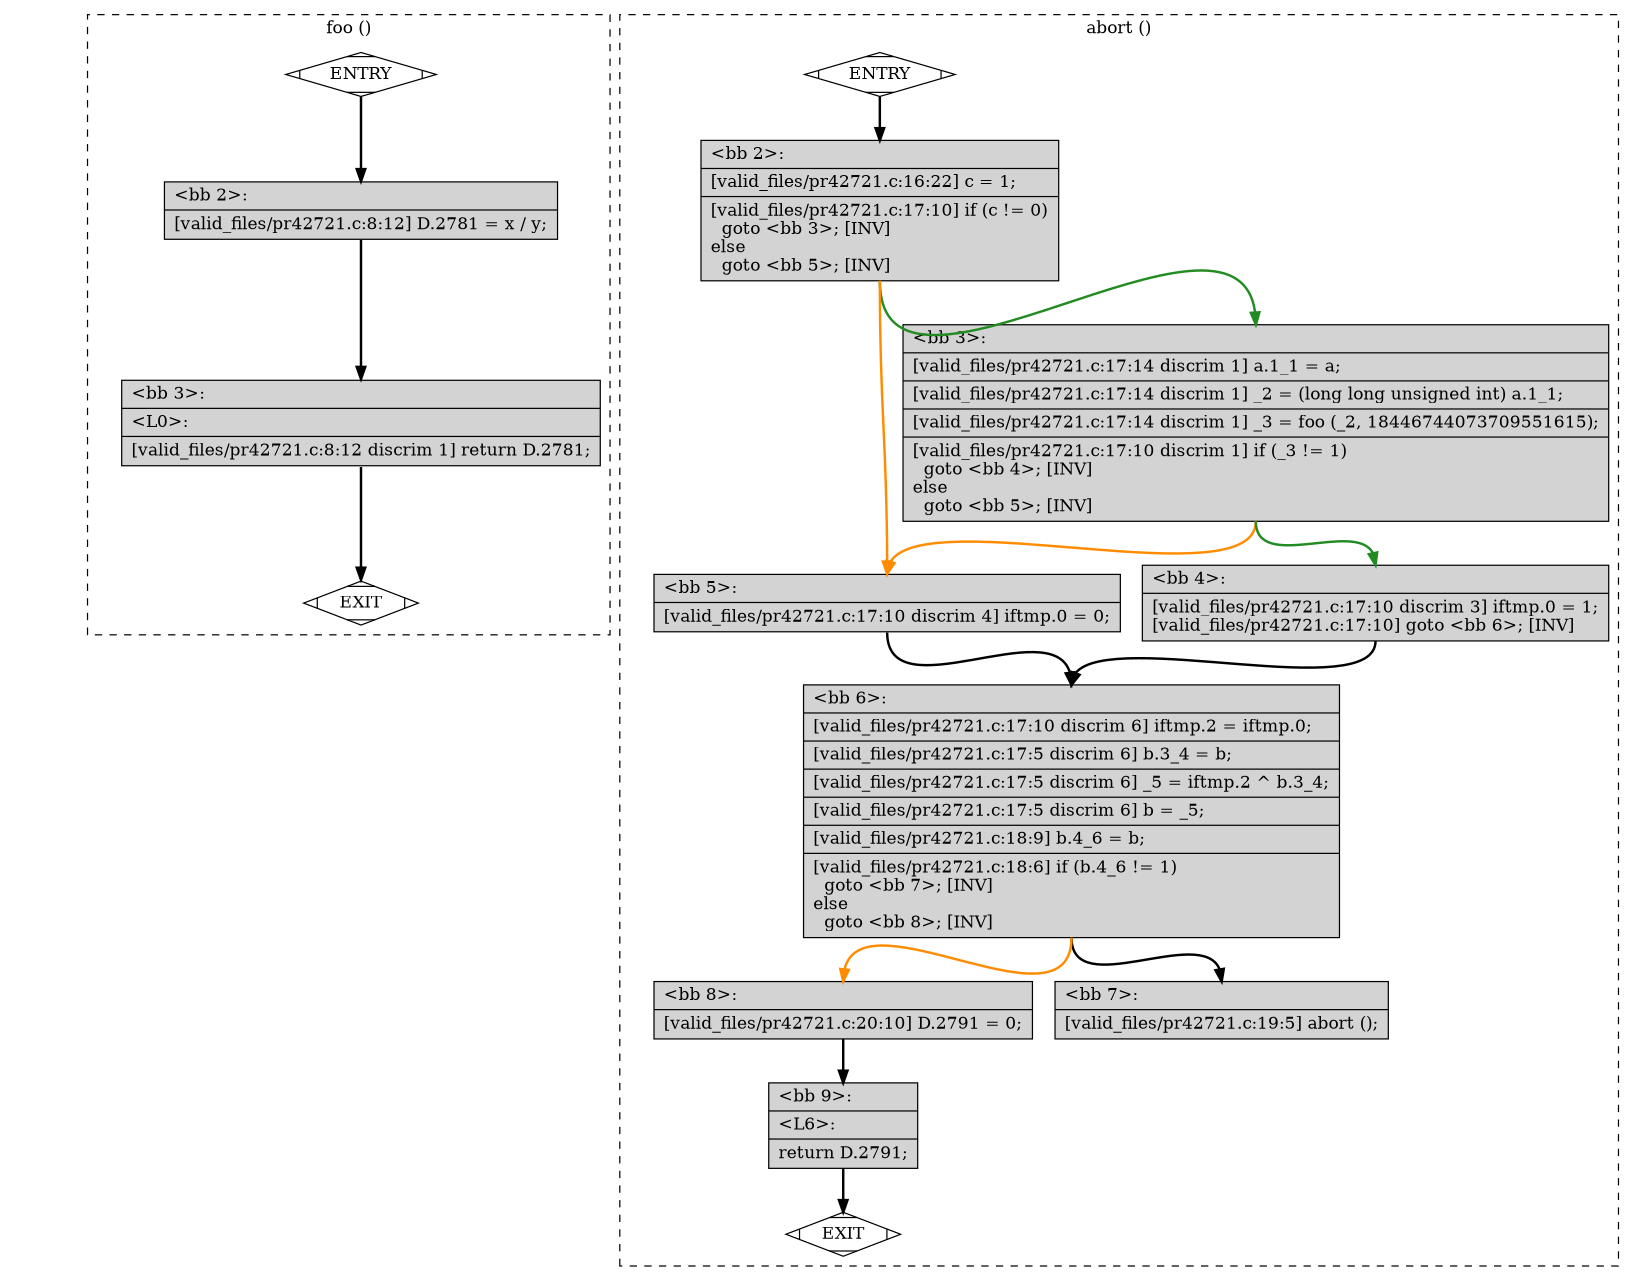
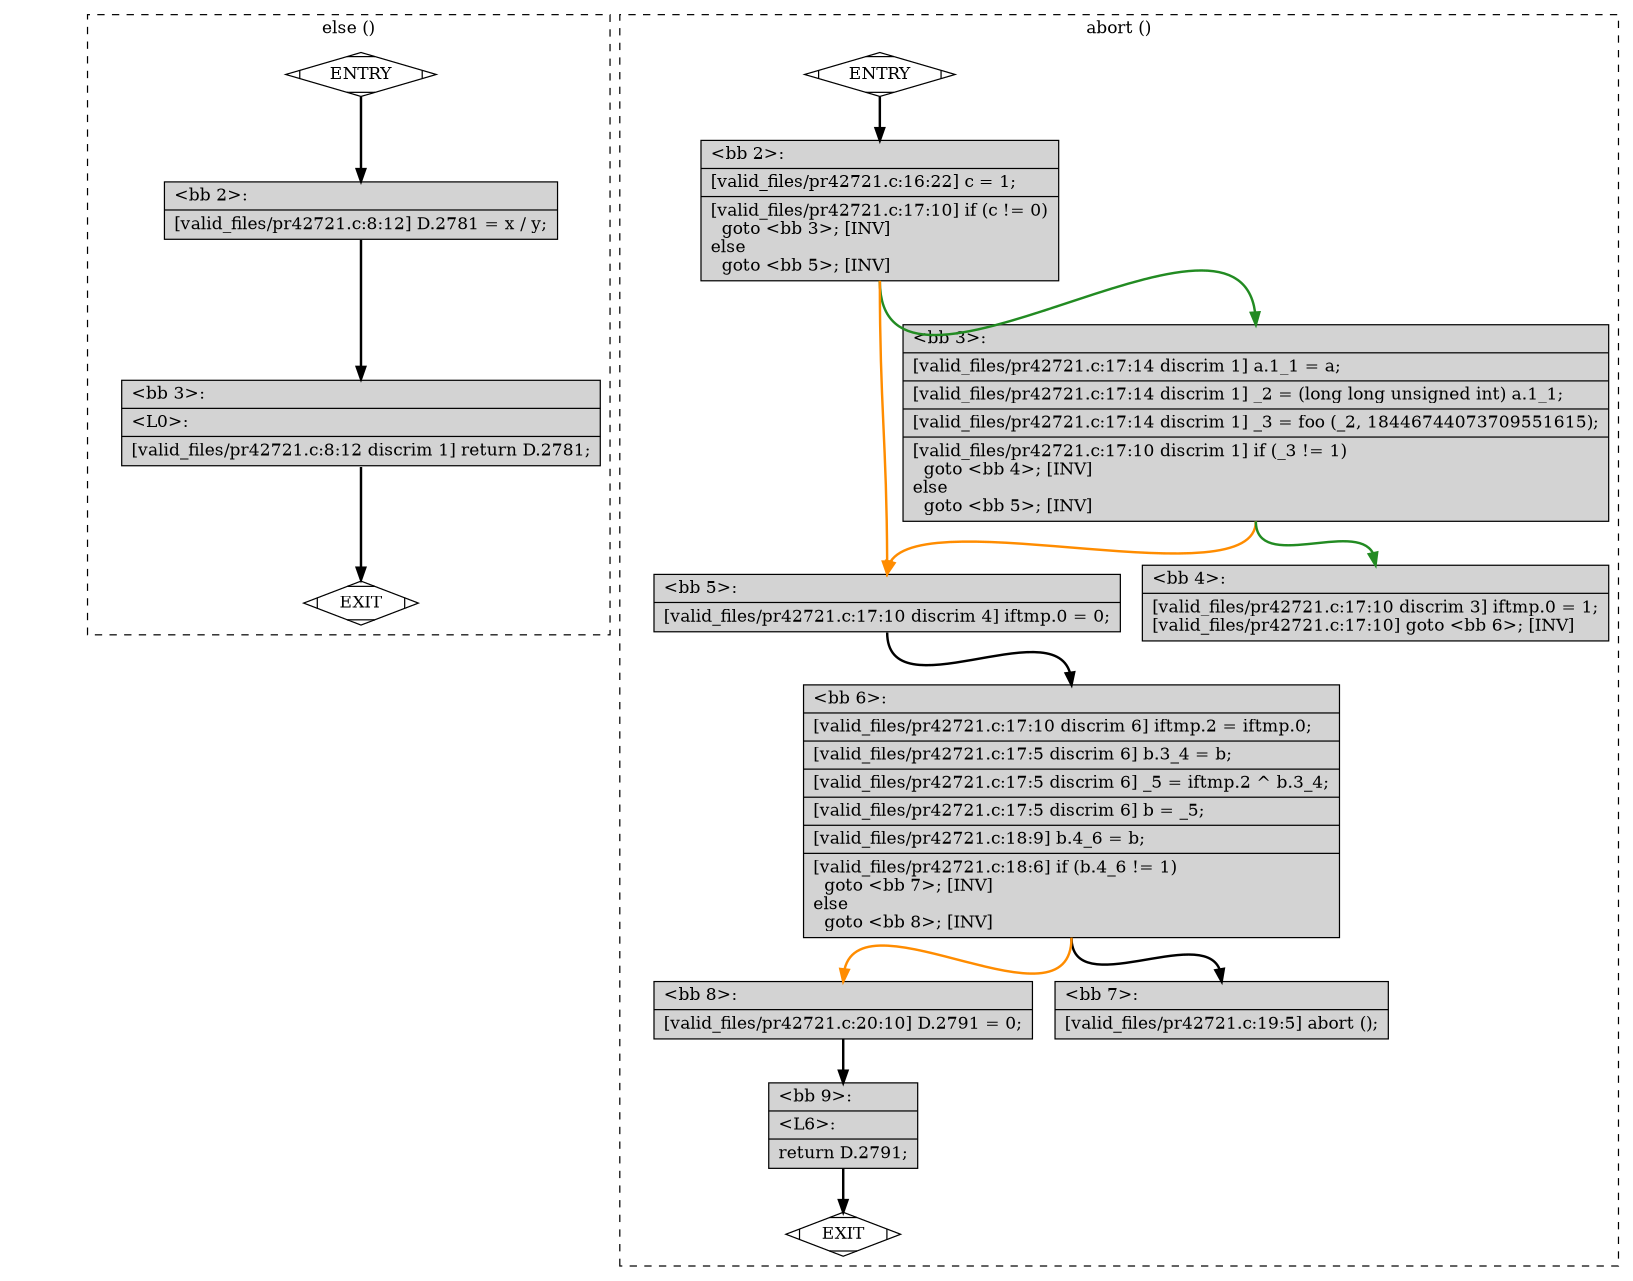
(349, 29) -> (349, 29)
(1230, 663) -> none
